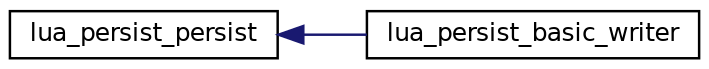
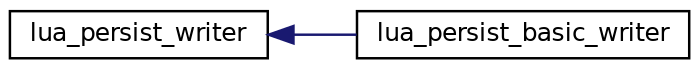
(144, 35) -> (139, 35)
